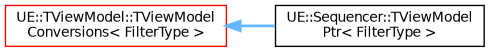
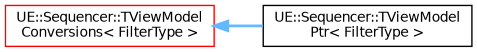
(116, 26) -> (110, 26)
